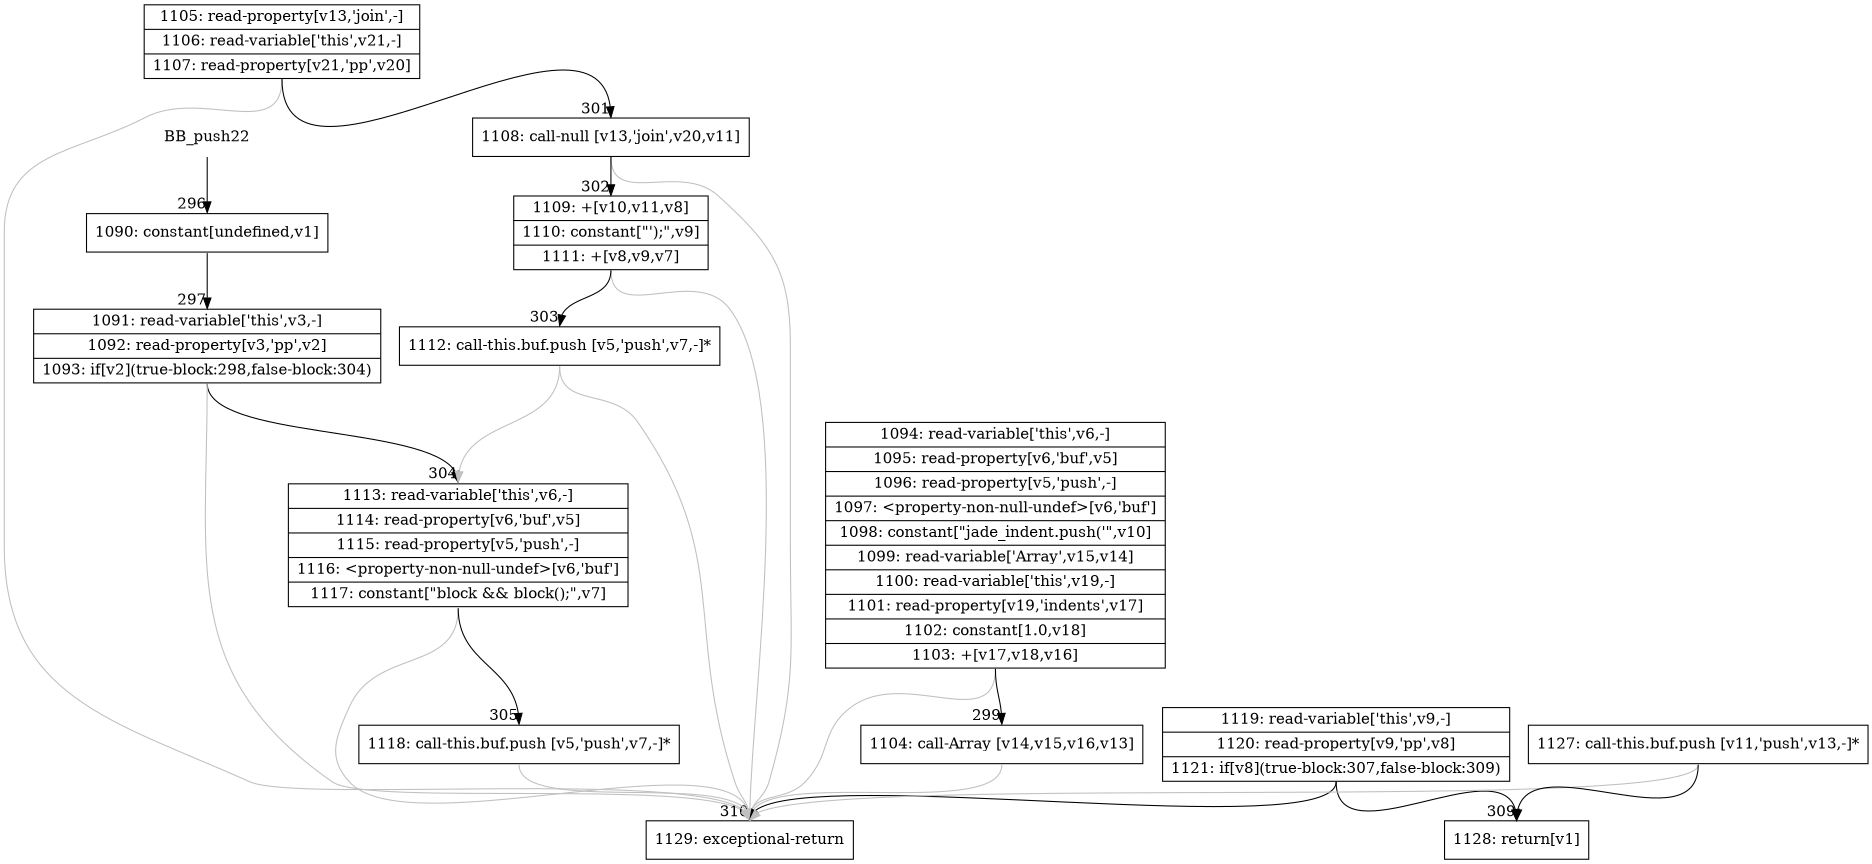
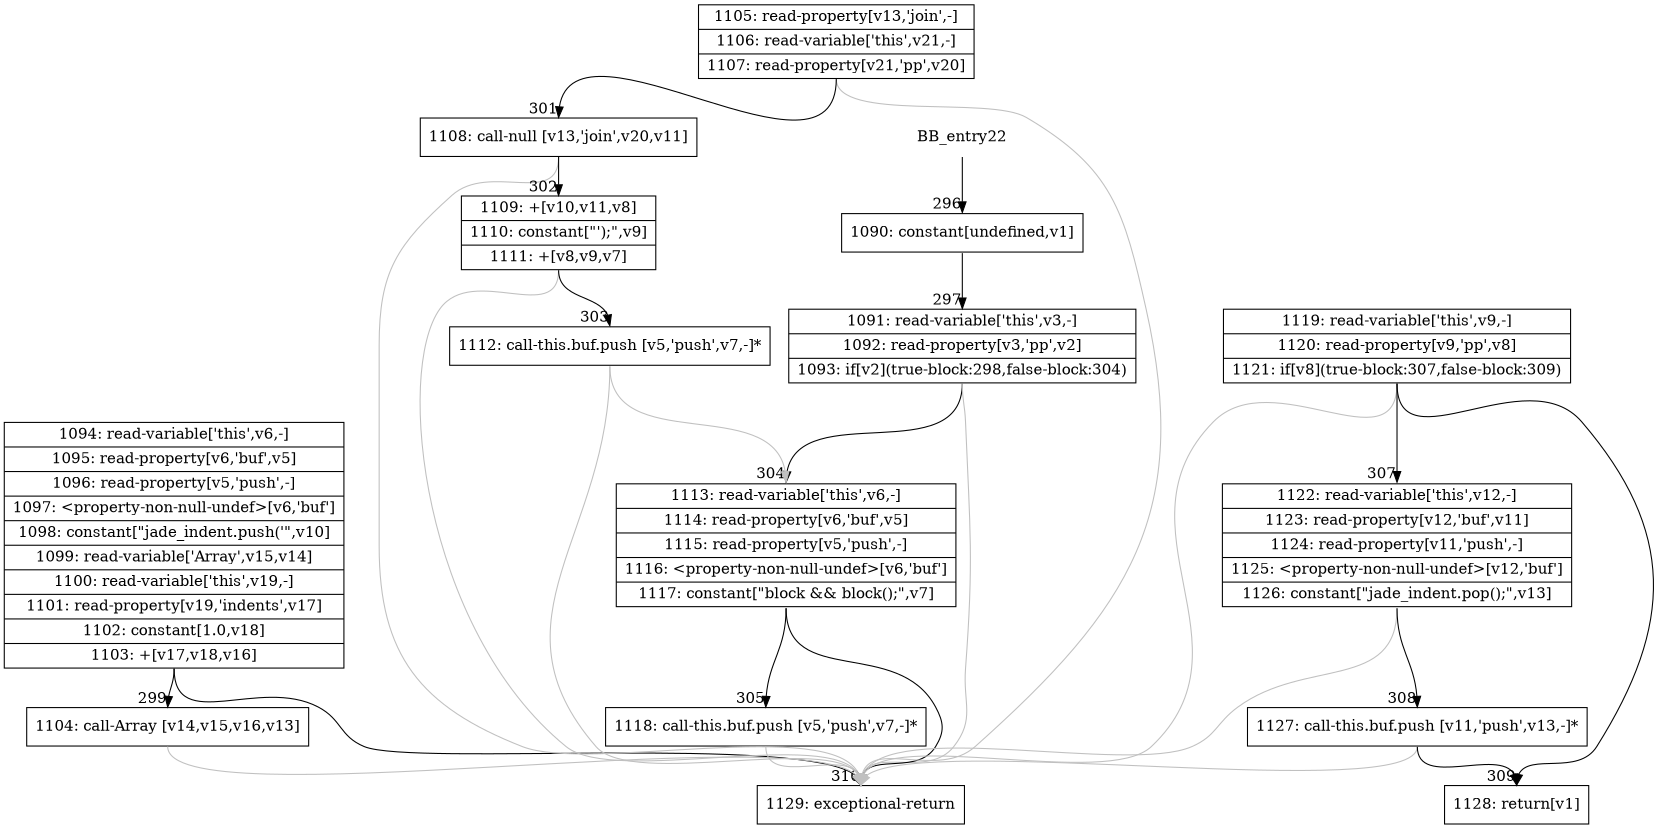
(207, 137) -> (962, 137)
none -> (1397, 545)
(858, 704) -> (497, 754)
(1048, 801) -> (1191, 627)
(432, 803) -> (912, 682)
